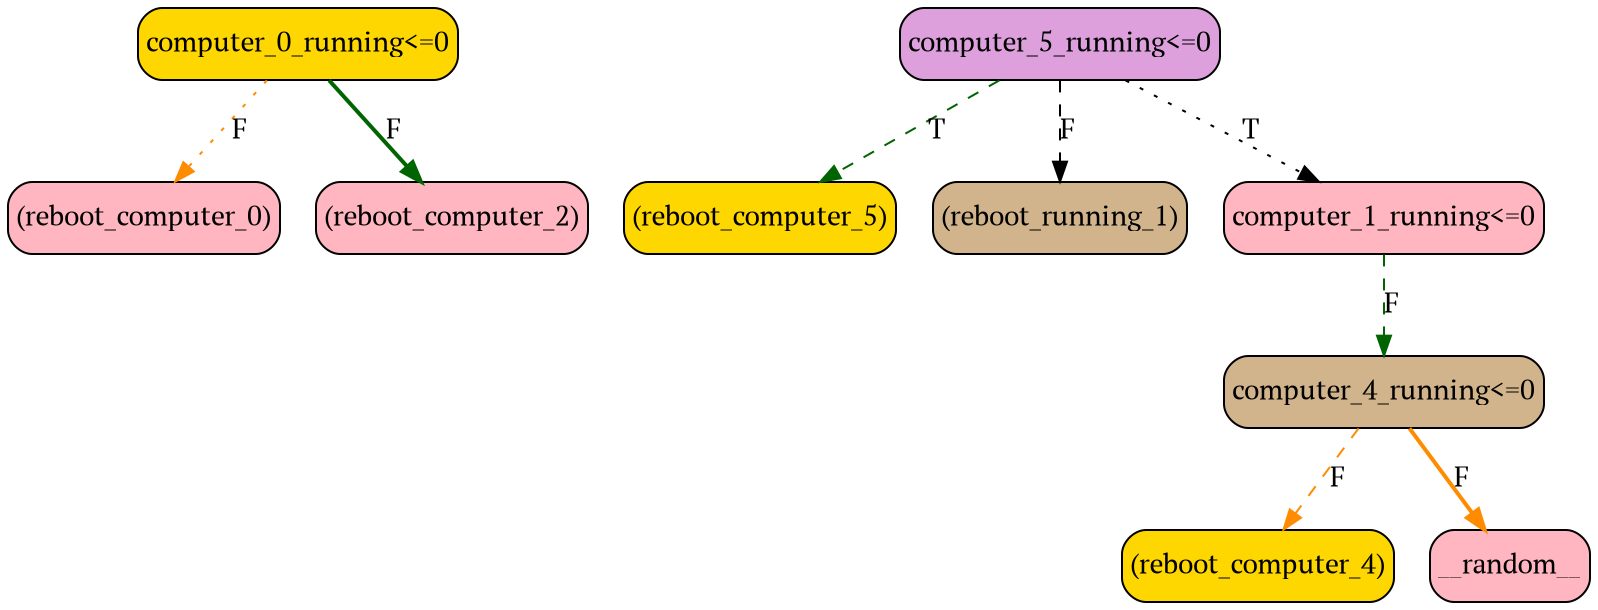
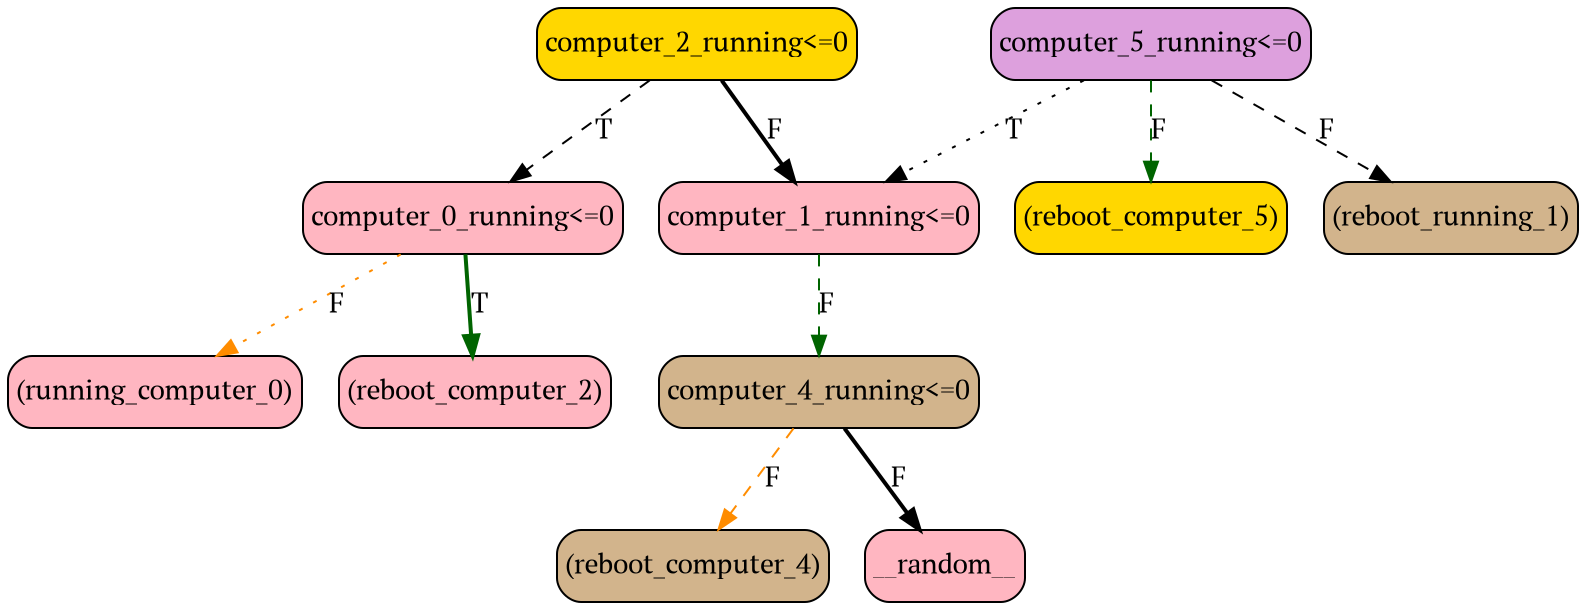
(298, 44) -> (463, 218)
none -> (697, 44)
(394, 131) -> (481, 305)
(938, 131) -> (1159, 131)
(144, 218) -> (155, 392)
(1441, 471) -> (876, 471)
(1258, 566) -> (693, 566)
